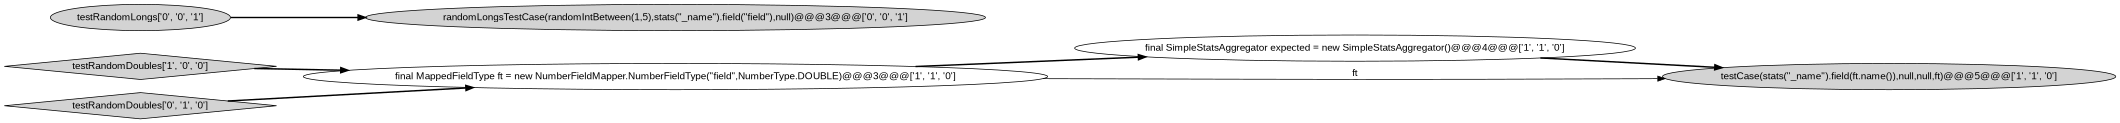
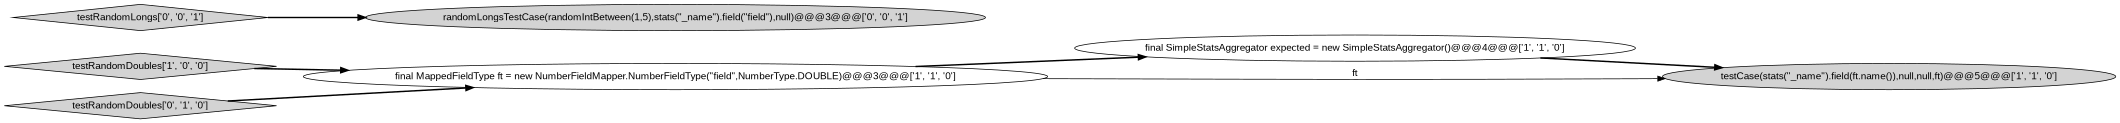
(140, 18) -> (140, 18)
